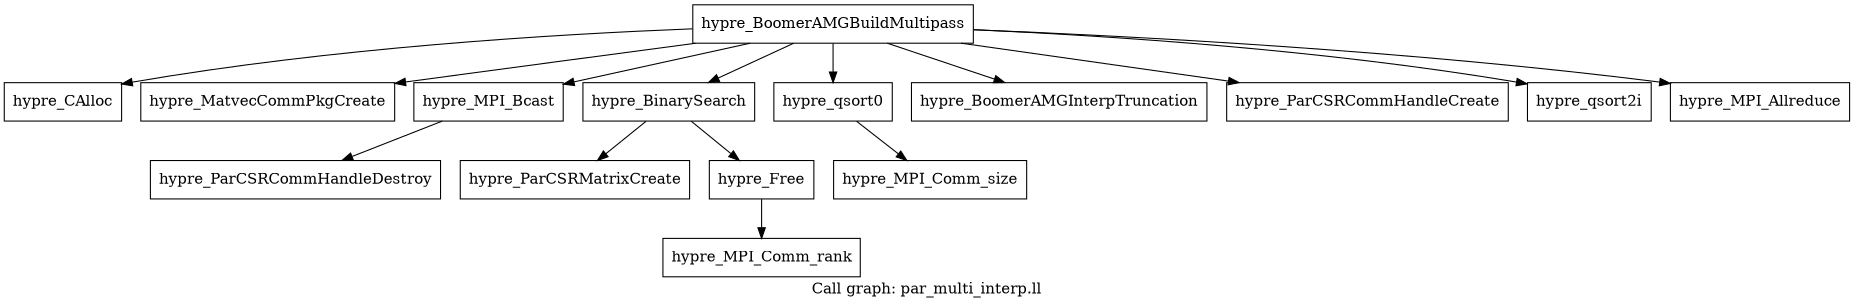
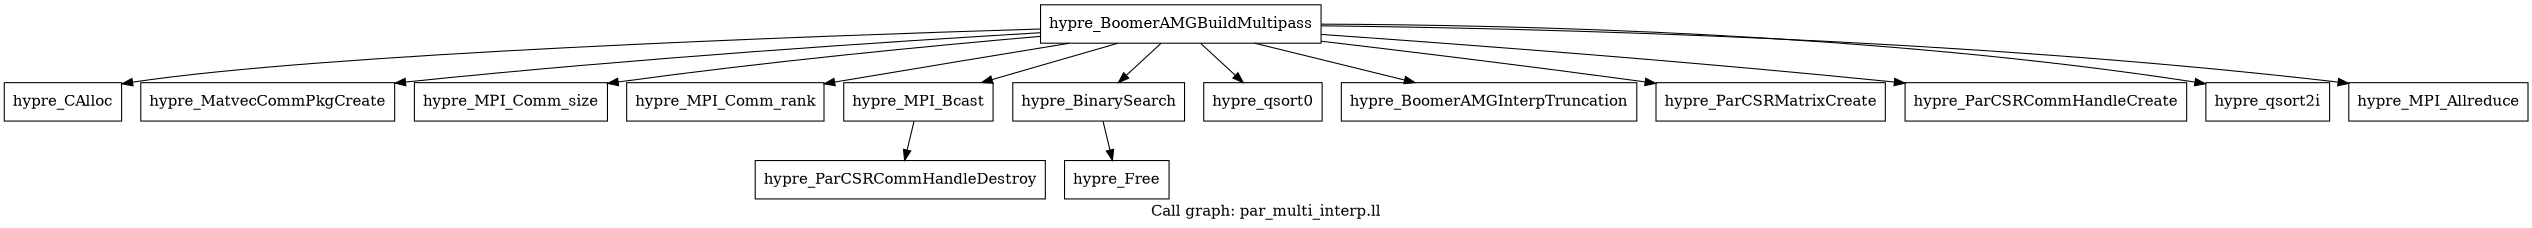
(626, 138) -> (1483, 61)
(877, 138) -> (829, 57)
(762, 213) -> (952, 63)
